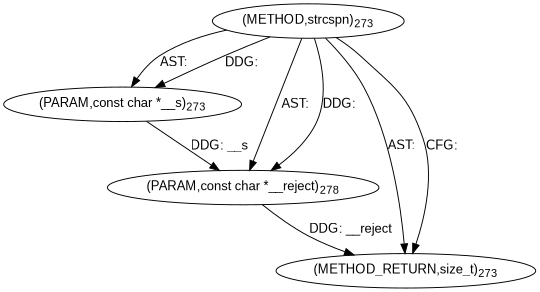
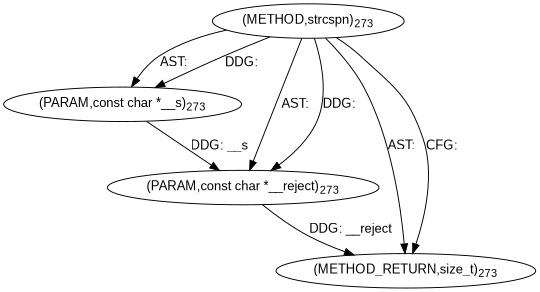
(330, 186) -> (330, 186)
